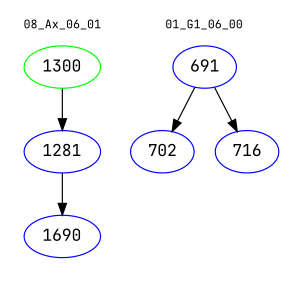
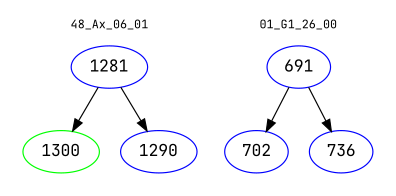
(63, 25) -> (110, 25)
(205, 25) -> (299, 25)
(62, 104) -> (88, 104)
(247, 152) -> (341, 152)
(62, 236) -> (159, 152)
